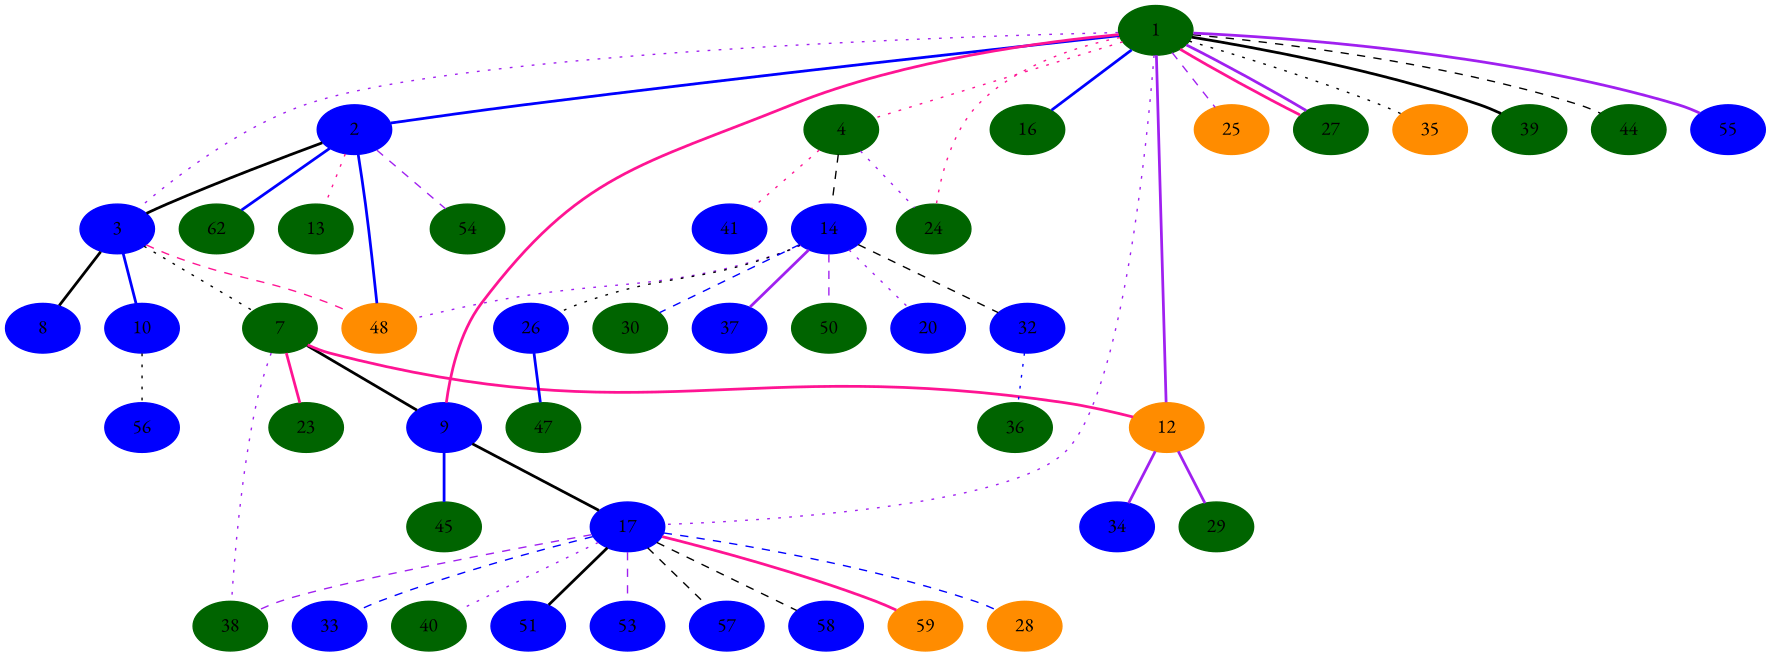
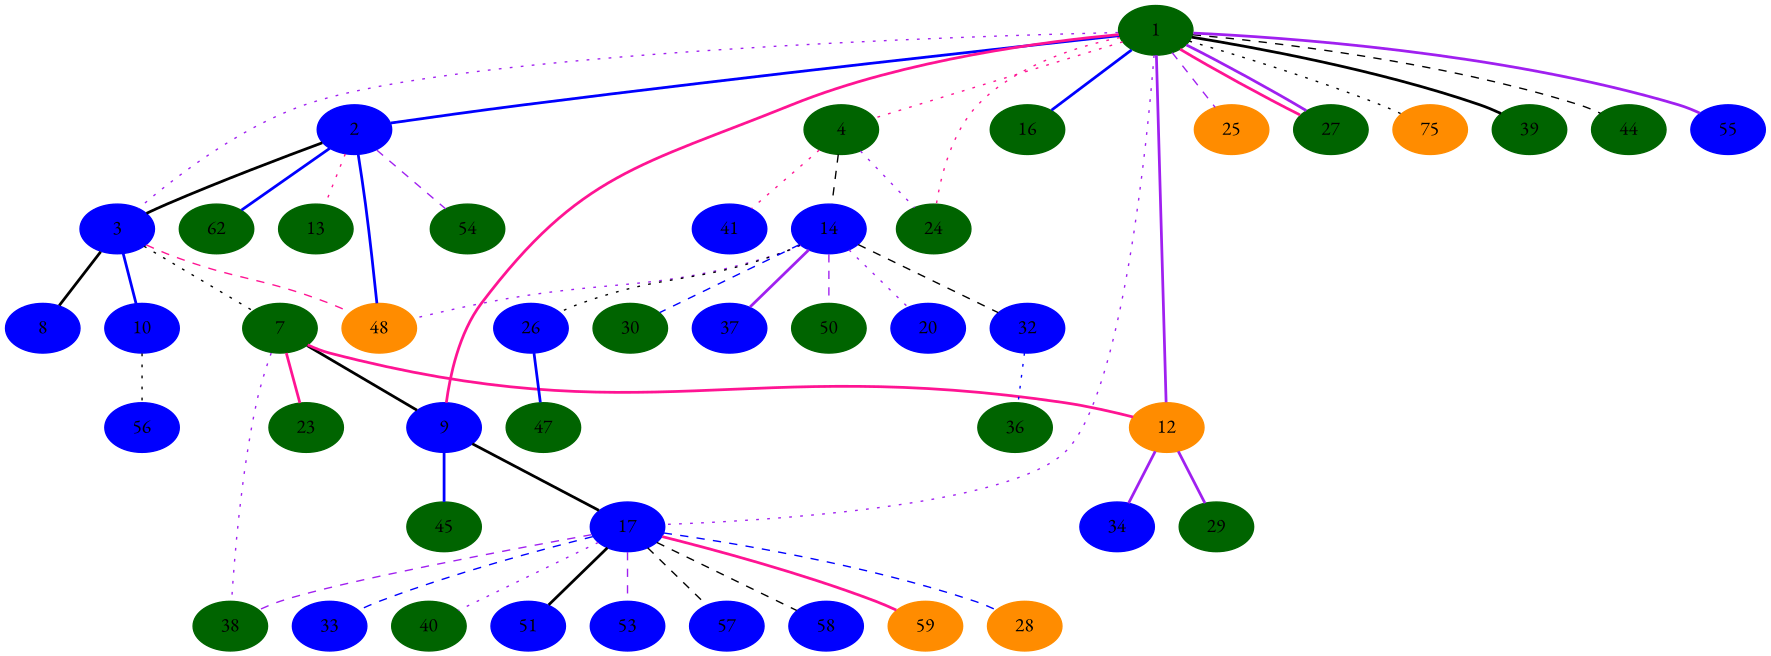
(1430, 130) -> (1430, 130)
